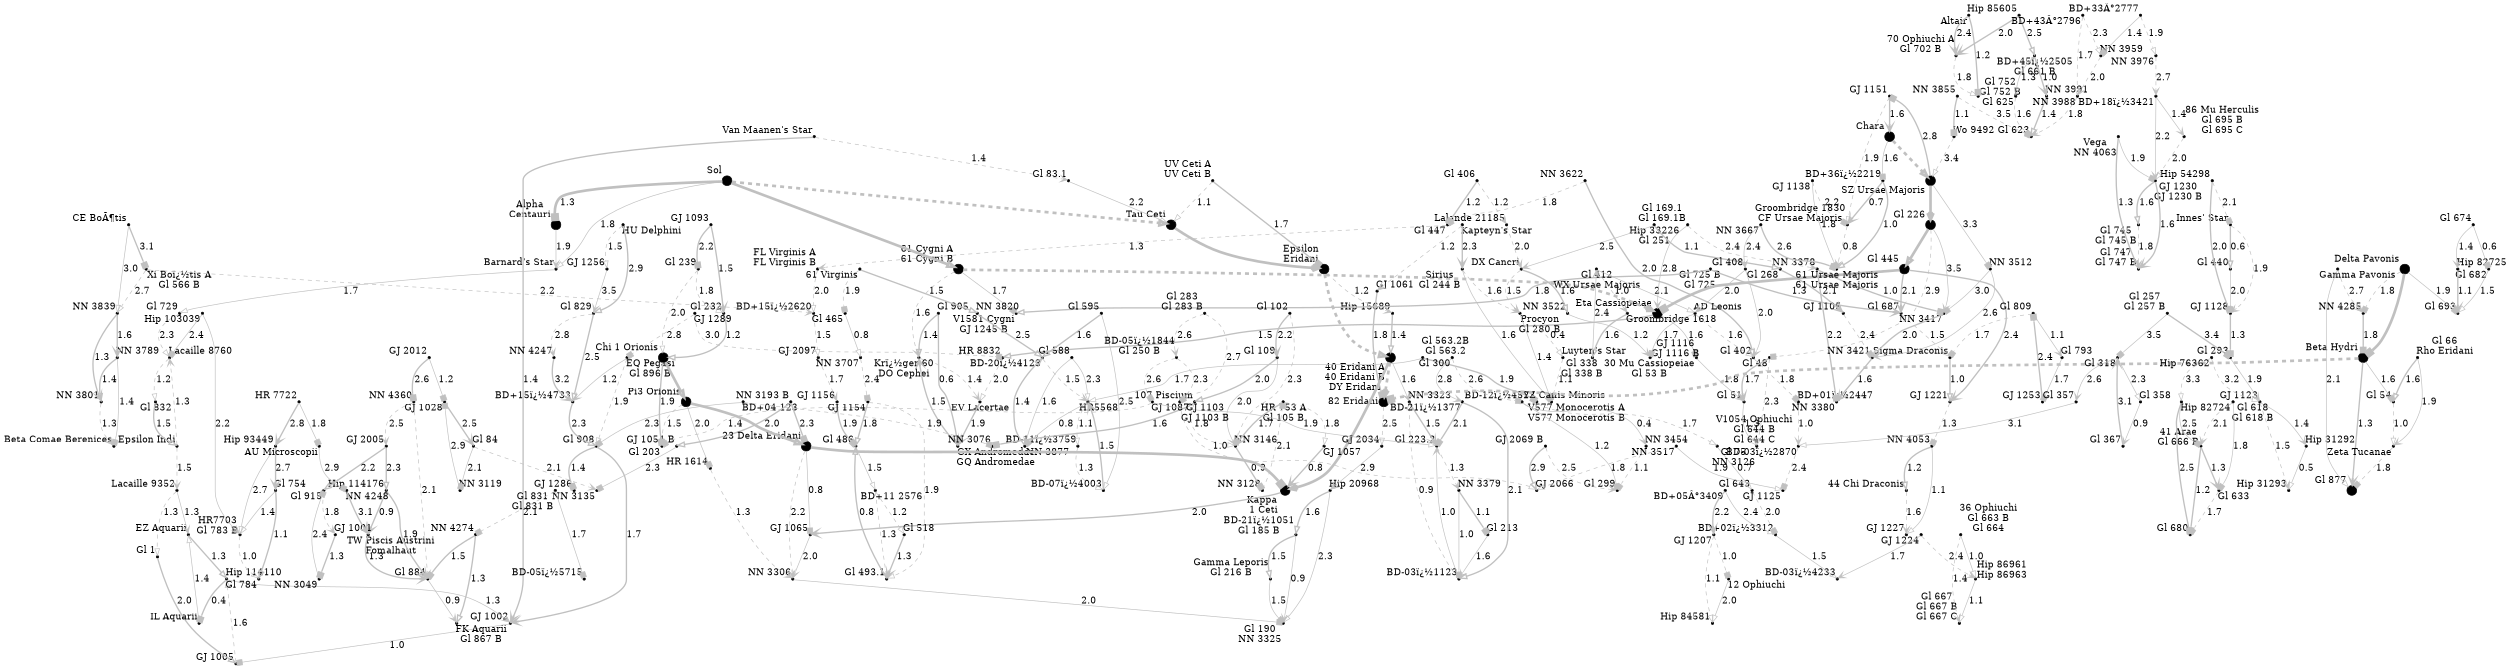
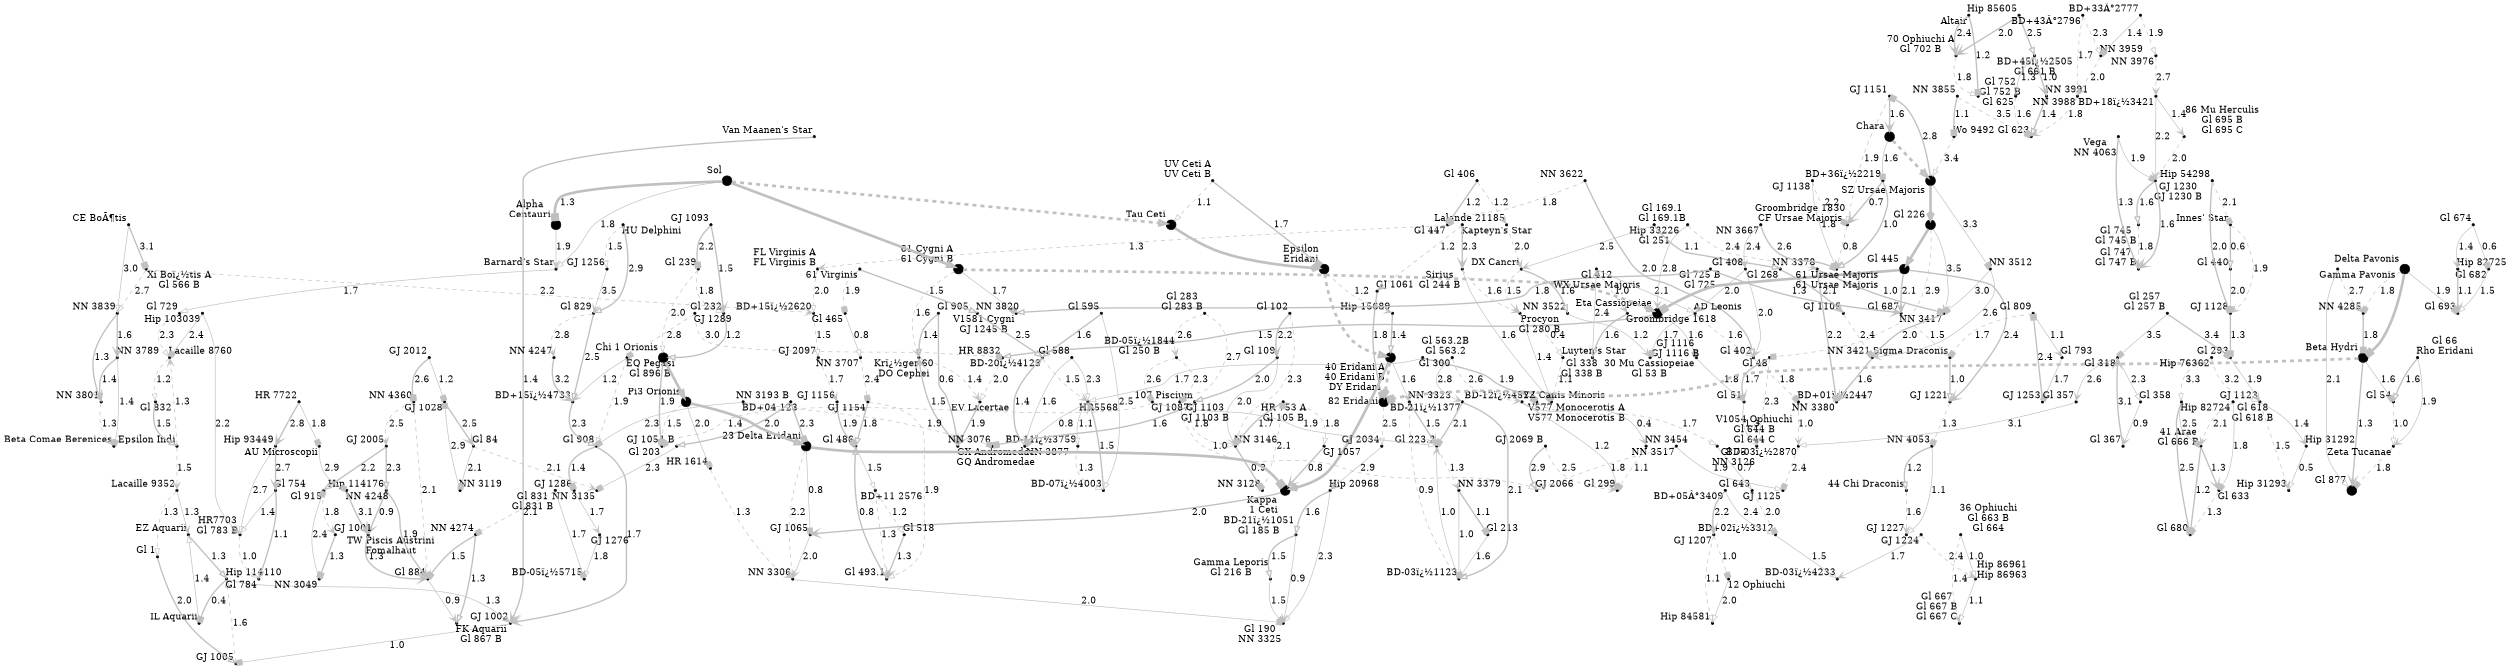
(1069, 181) -> none
(1471, 387) -> (1471, 387)
(1078, 419) -> (1078, 419)
(2215, 513) -> (2215, 513)
none -> (600, 535)
